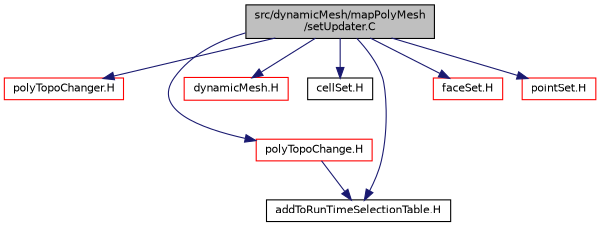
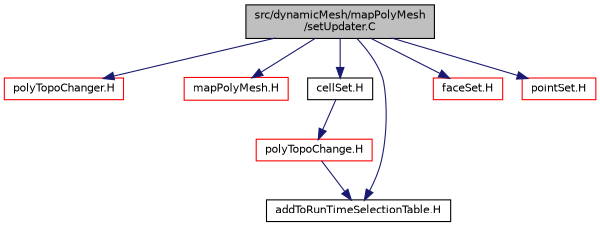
(169, 89) -> (329, 114)
(236, 89) -> (236, 89)
